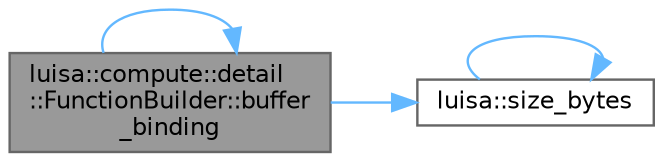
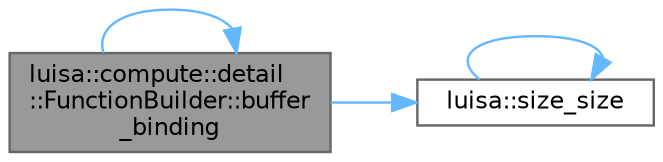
(536, 103) -> (536, 103)
